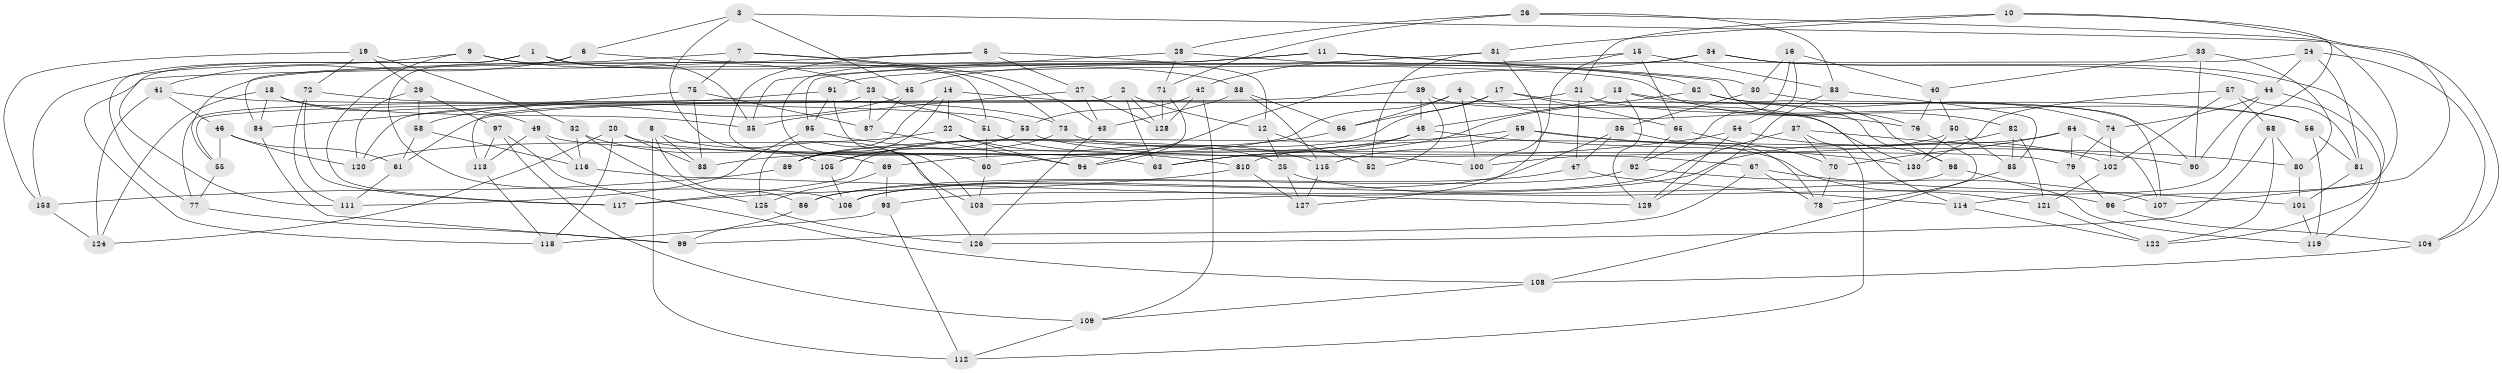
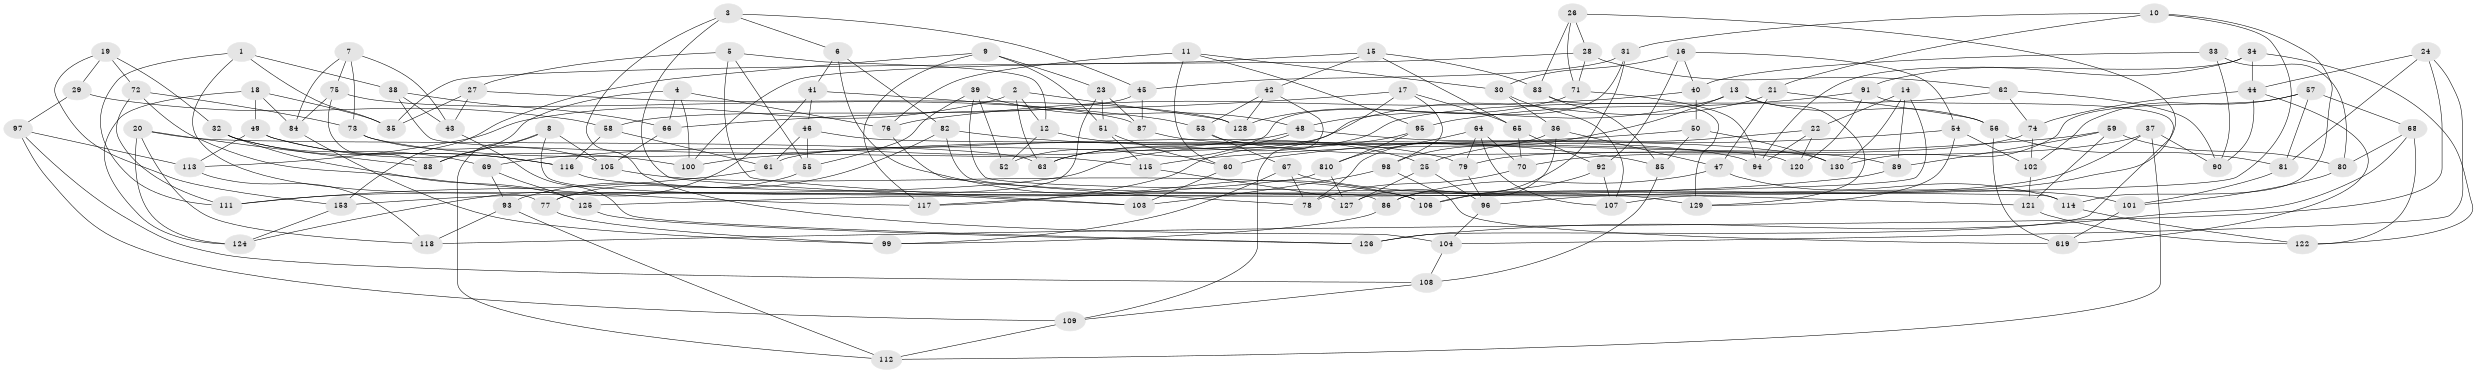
(365, 115) -> none
(2314, 244) -> (2063, 244)
